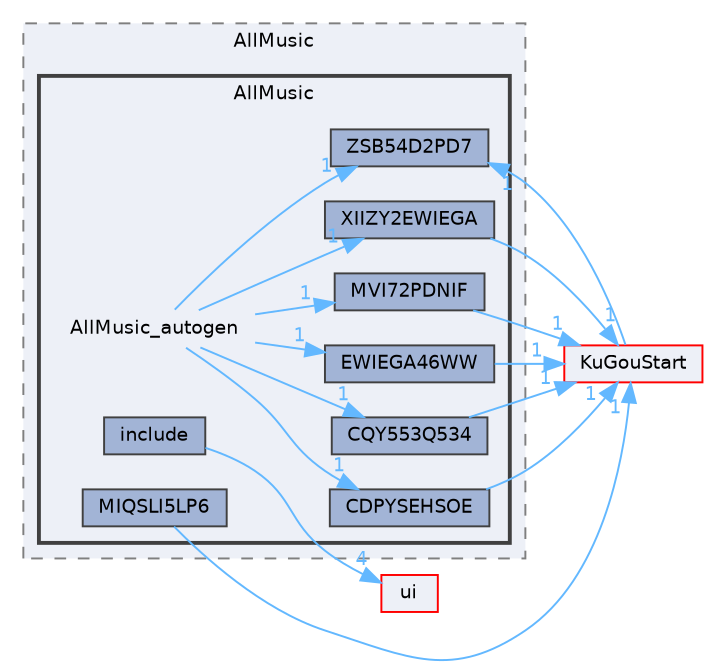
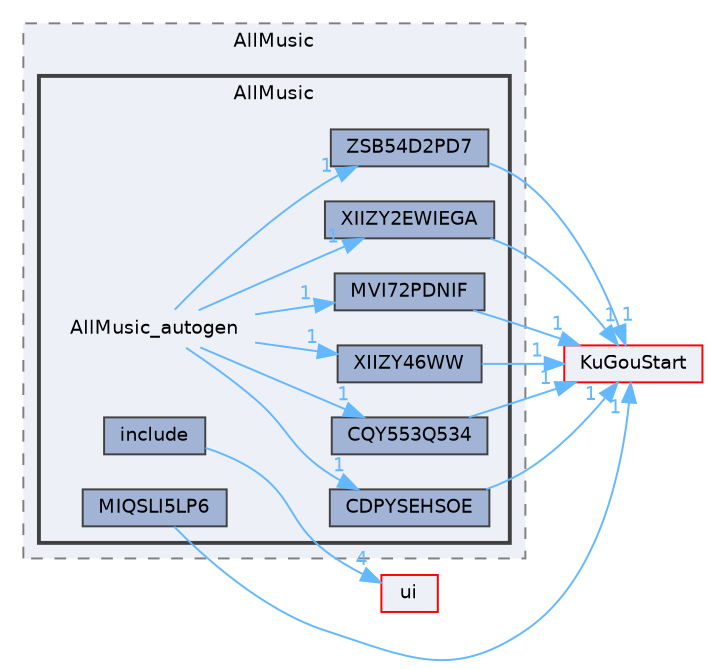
(580, 248) -> (570, 231)
(410, 364) -> (410, 364)
